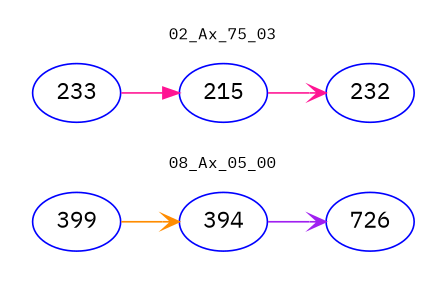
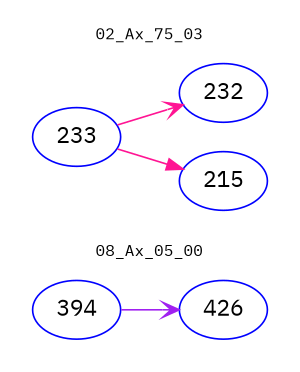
(289, 93) -> (142, 117)
(77, 222) -> none
(370, 222) -> (223, 310)
